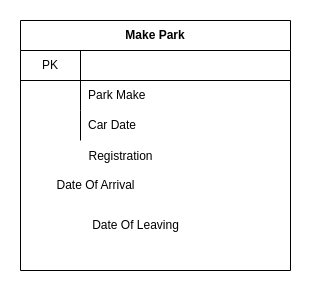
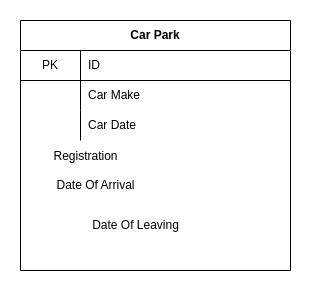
(156, 36) -> (156, 36)
none -> (186, 66)
(117, 96) -> (114, 96)
(121, 157) -> (86, 157)
